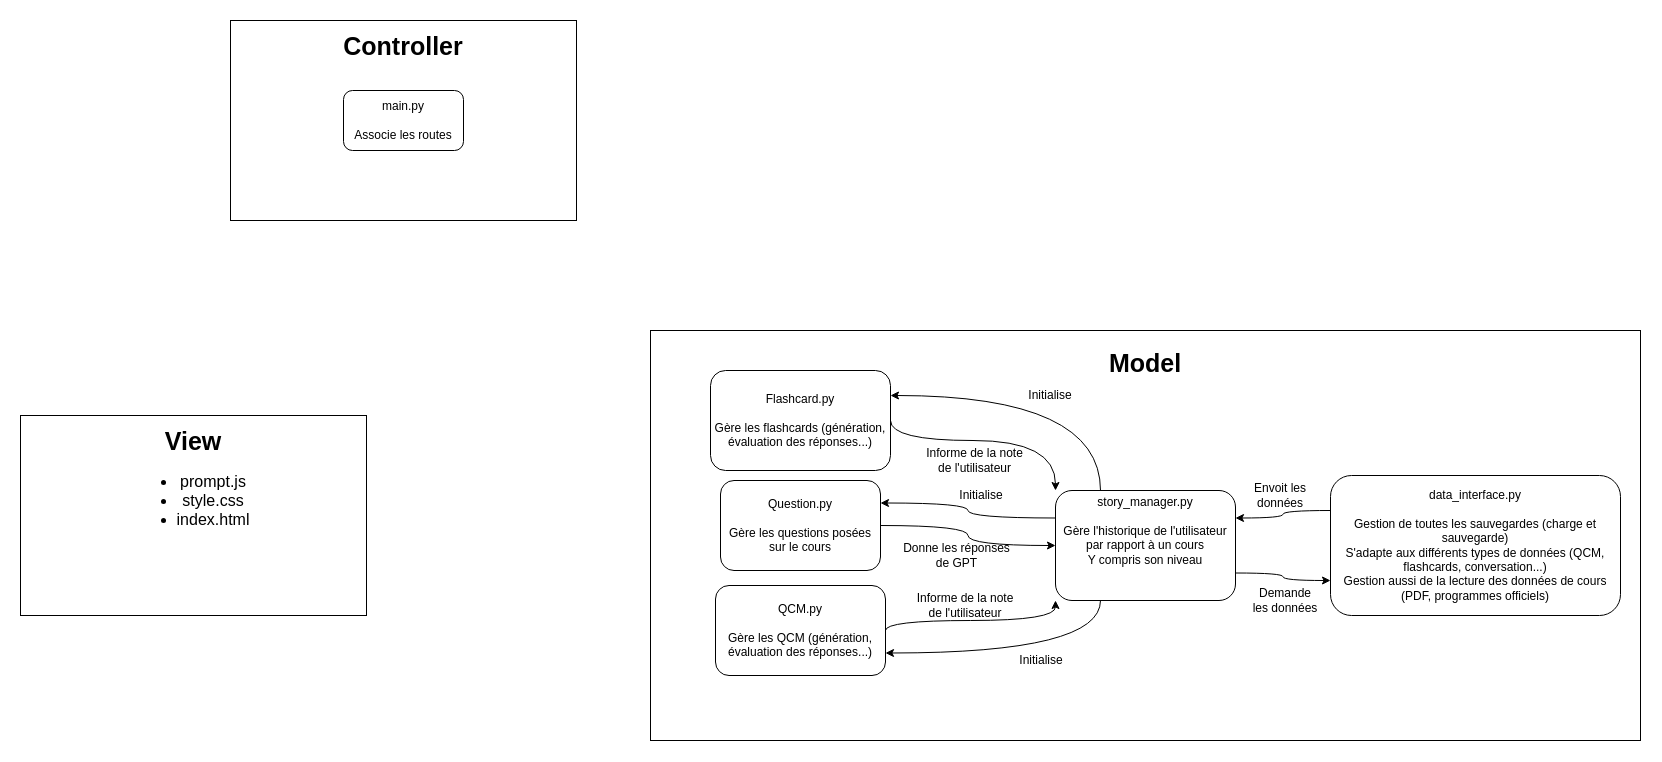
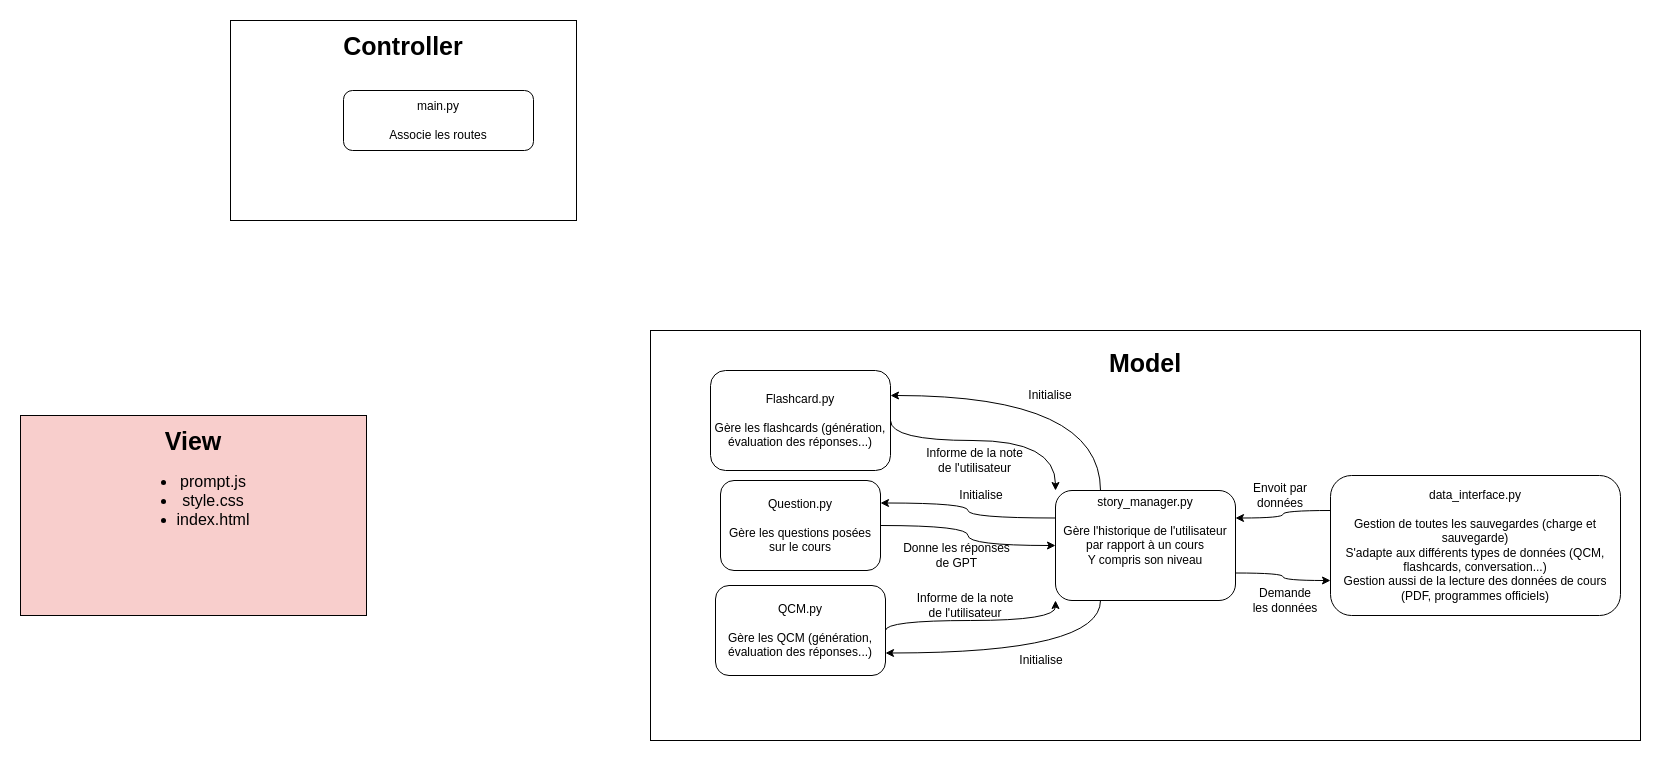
(404, 121) -> (439, 121)
(1281, 496) -> (1281, 496)
(194, 516) -> (194, 516)
